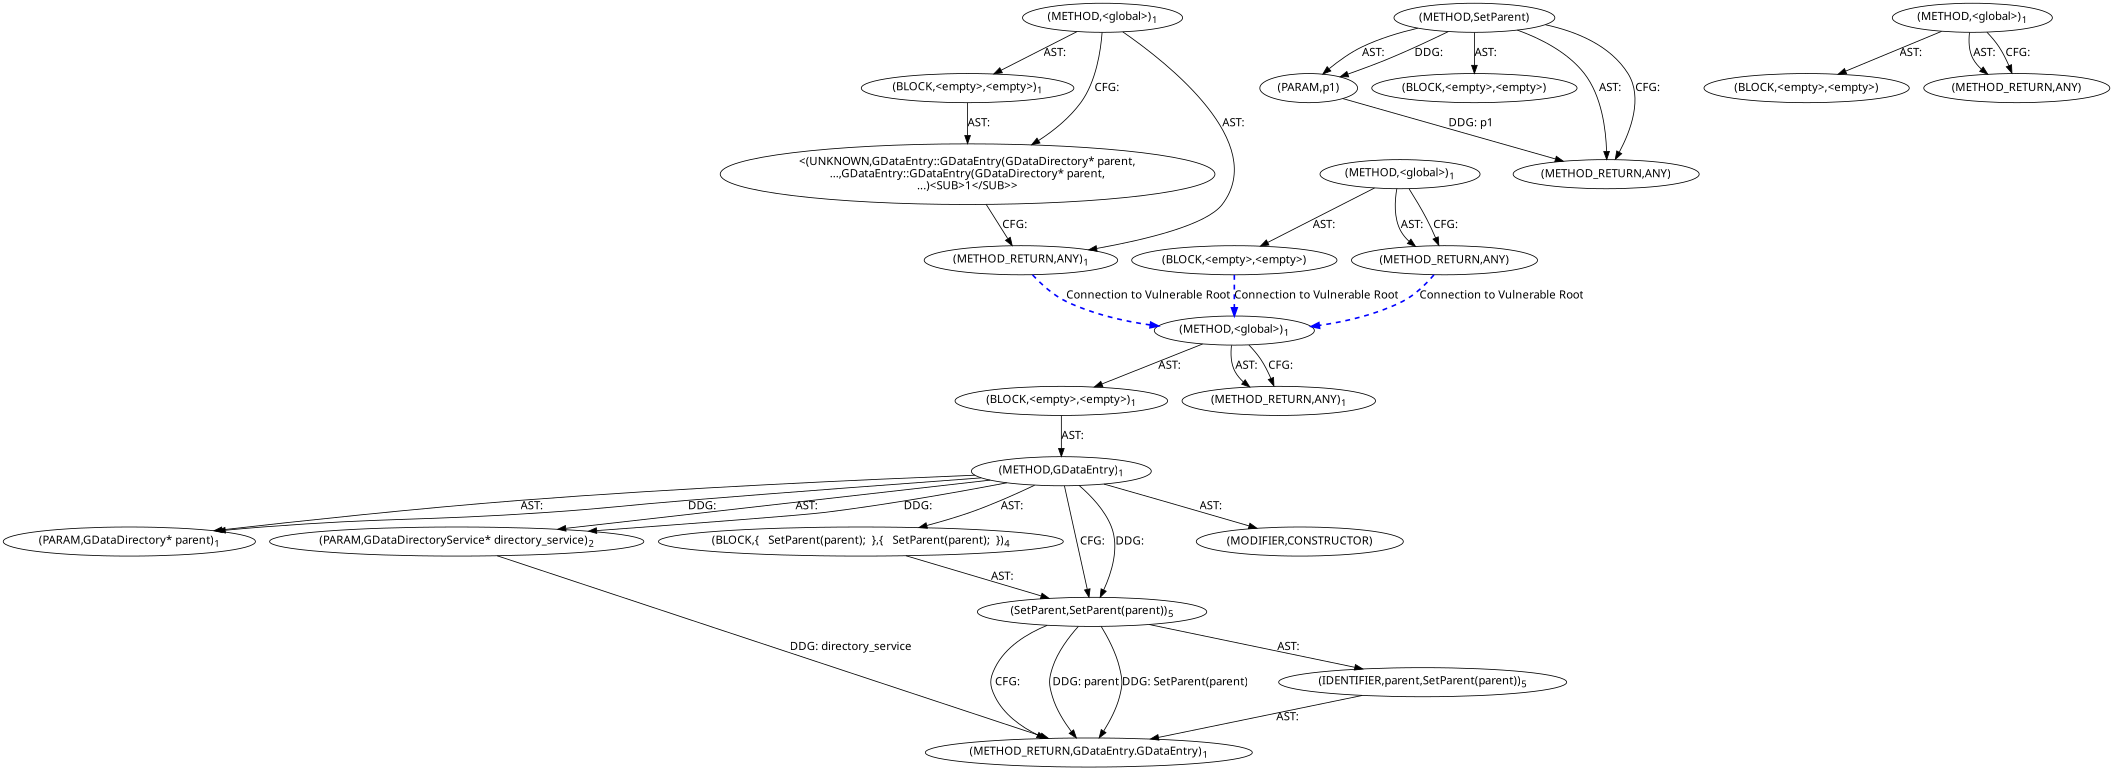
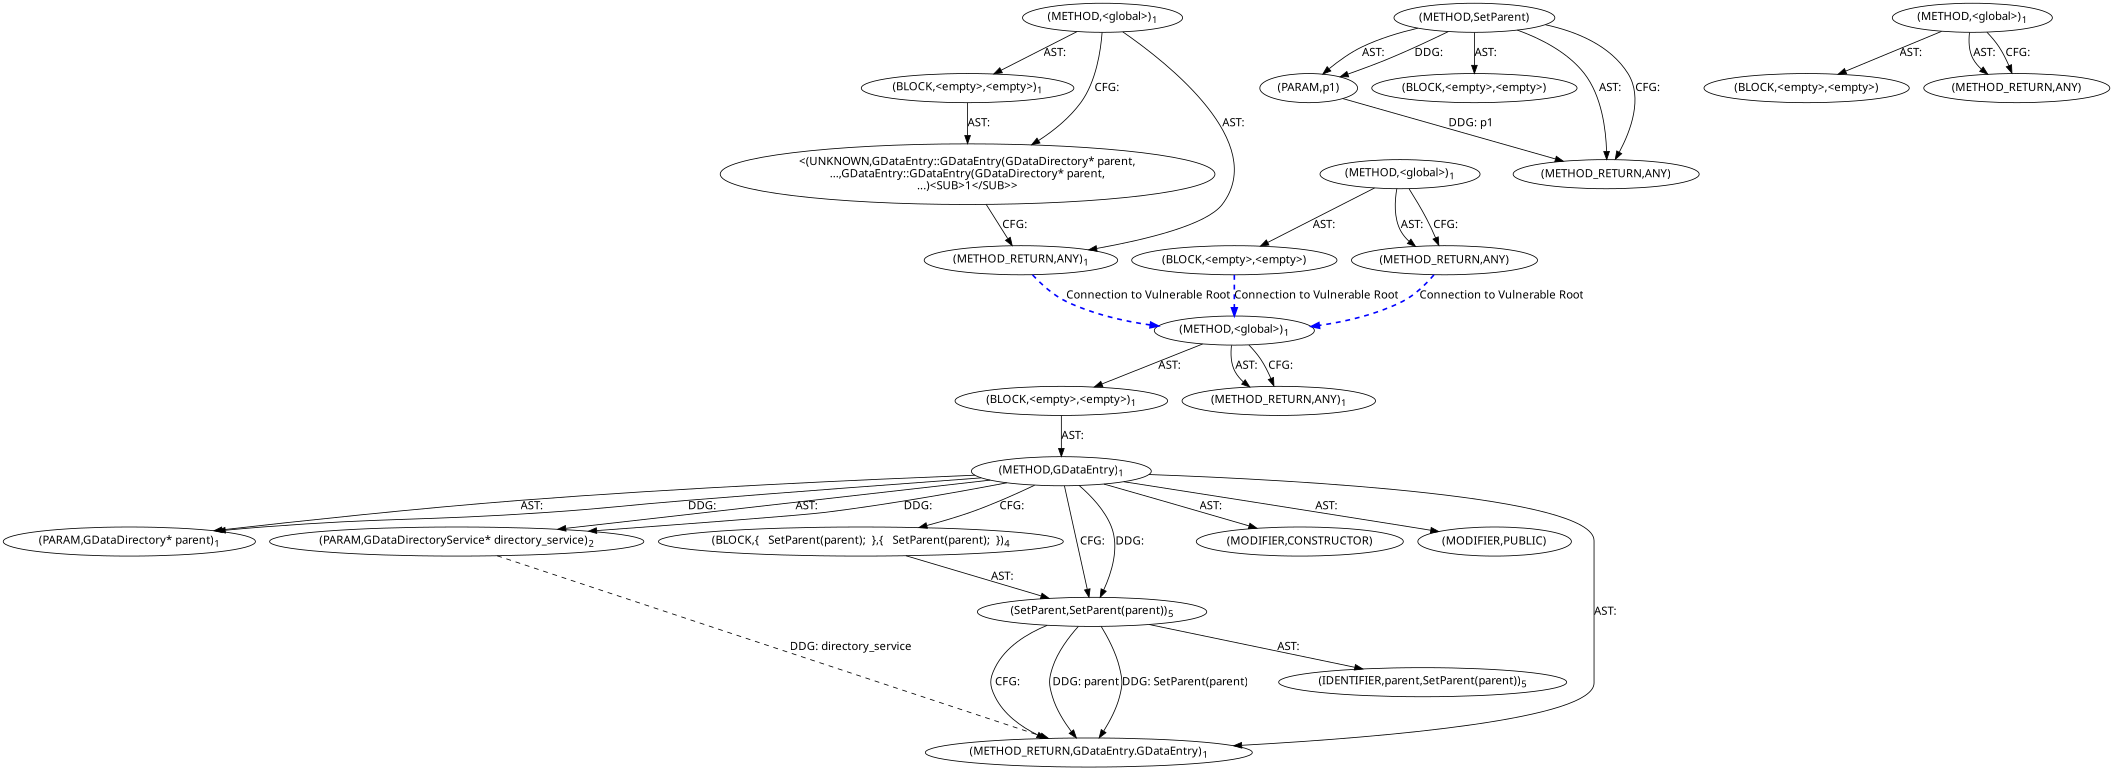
(1014, 506) -> (1014, 506)
none -> (1495, 542)
(769, 646) -> (769, 646)
(1260, 716) -> (1594, 565)
